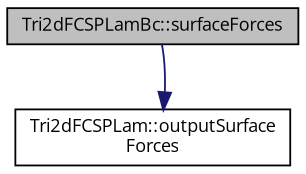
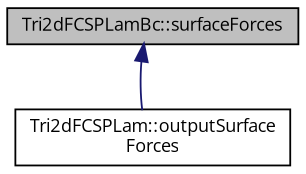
(165, 68) -> (141, 86)
